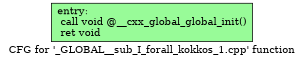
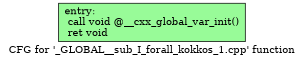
(152, 22) -> (152, 22)
